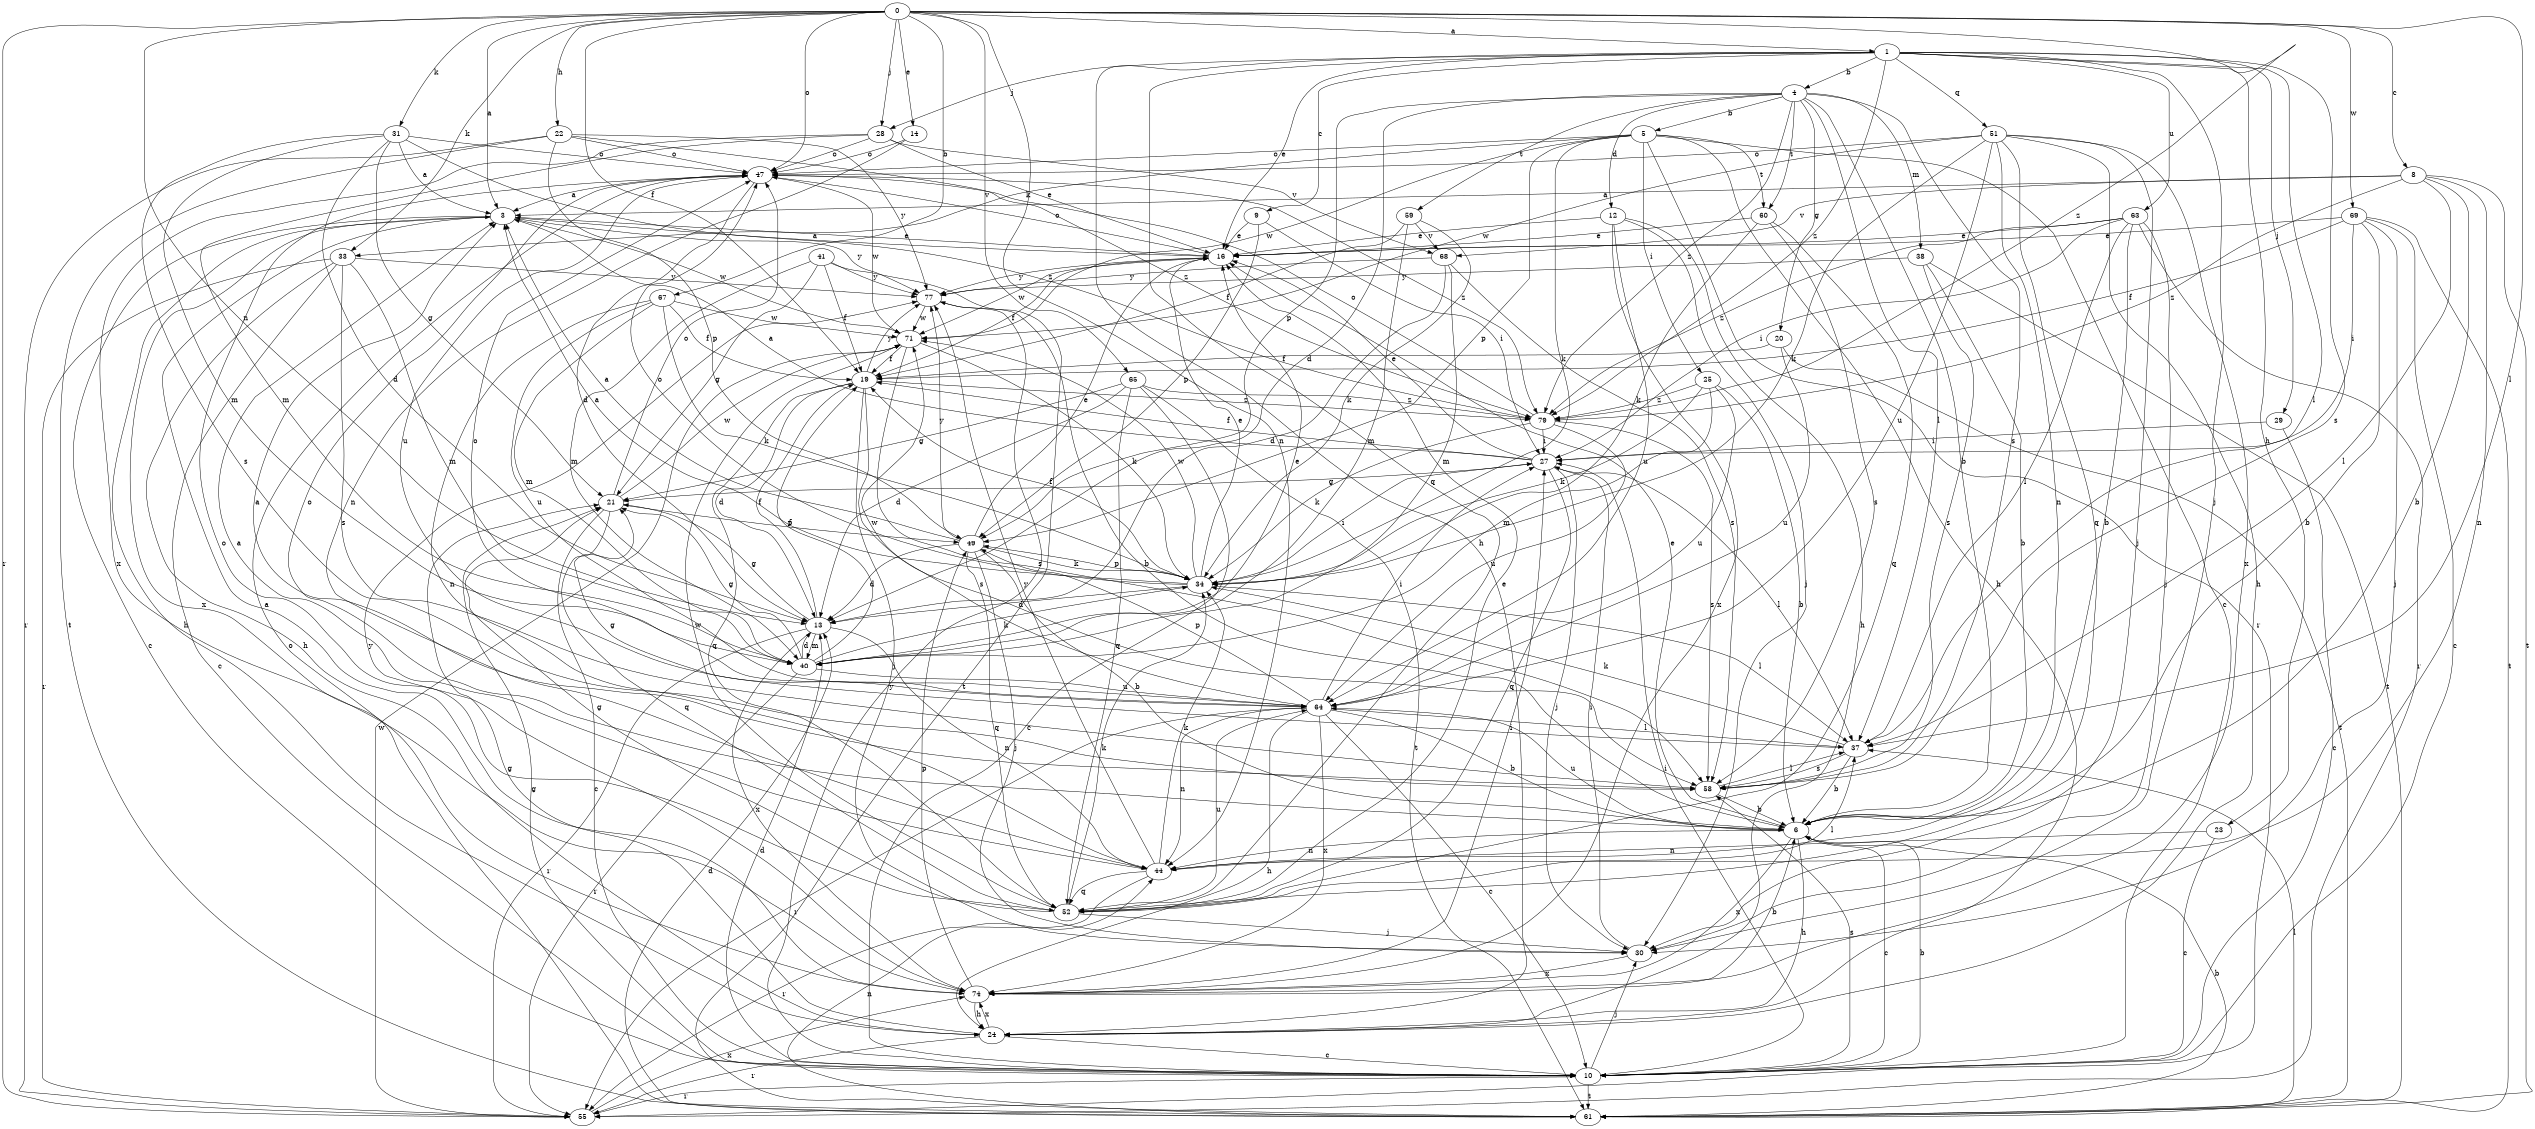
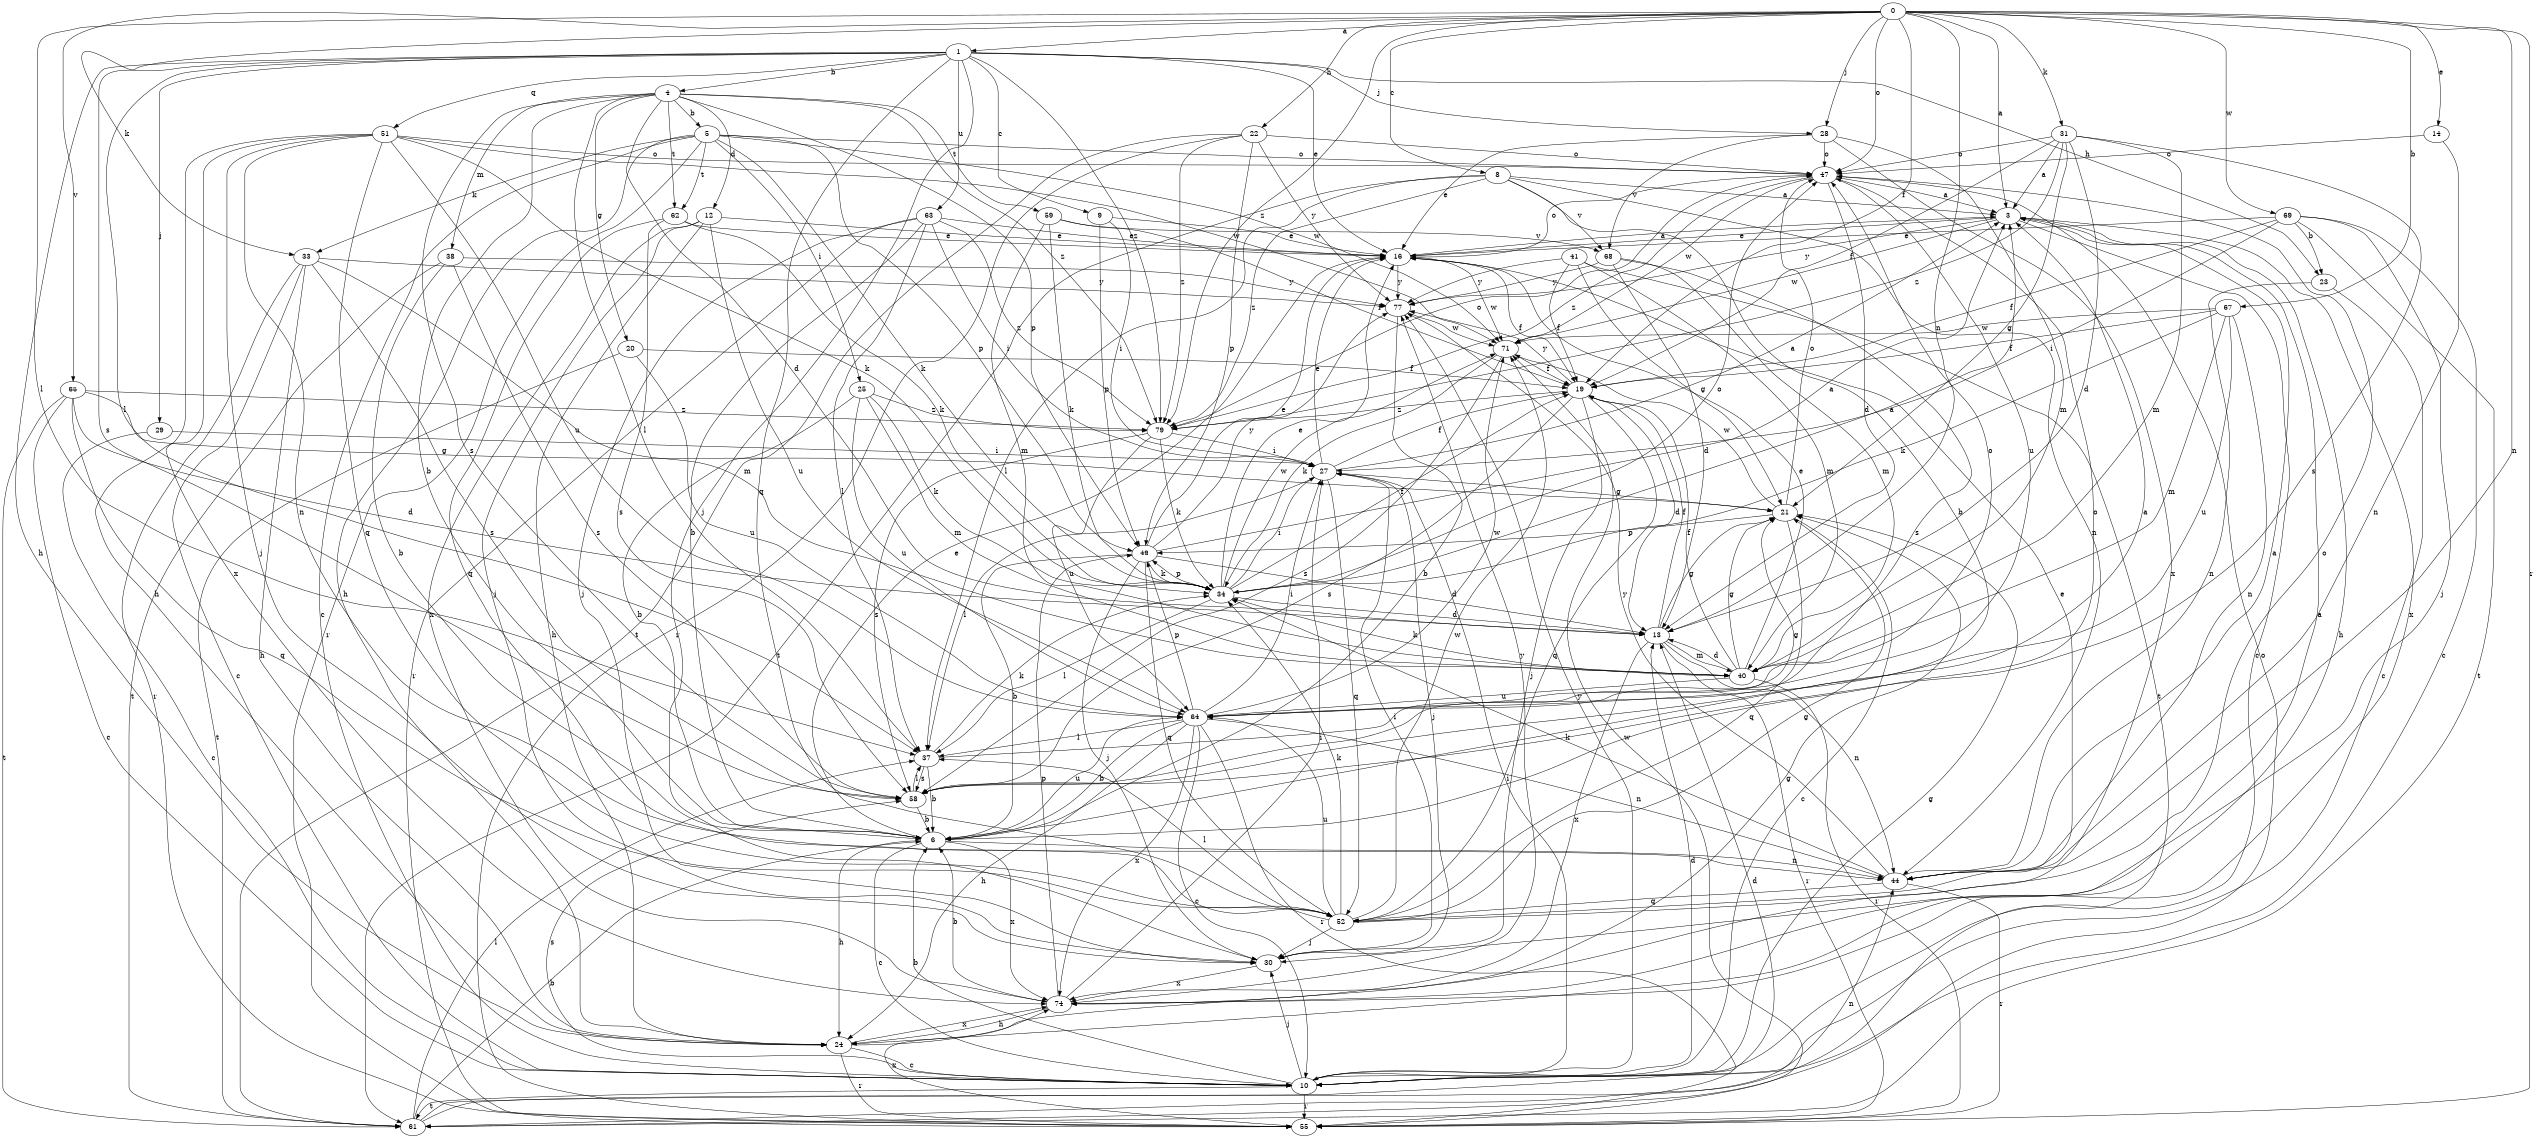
(1764, 216) -> (675, 216)
none -> (1822, 260)
(2198, 620) -> (2311, 244)
